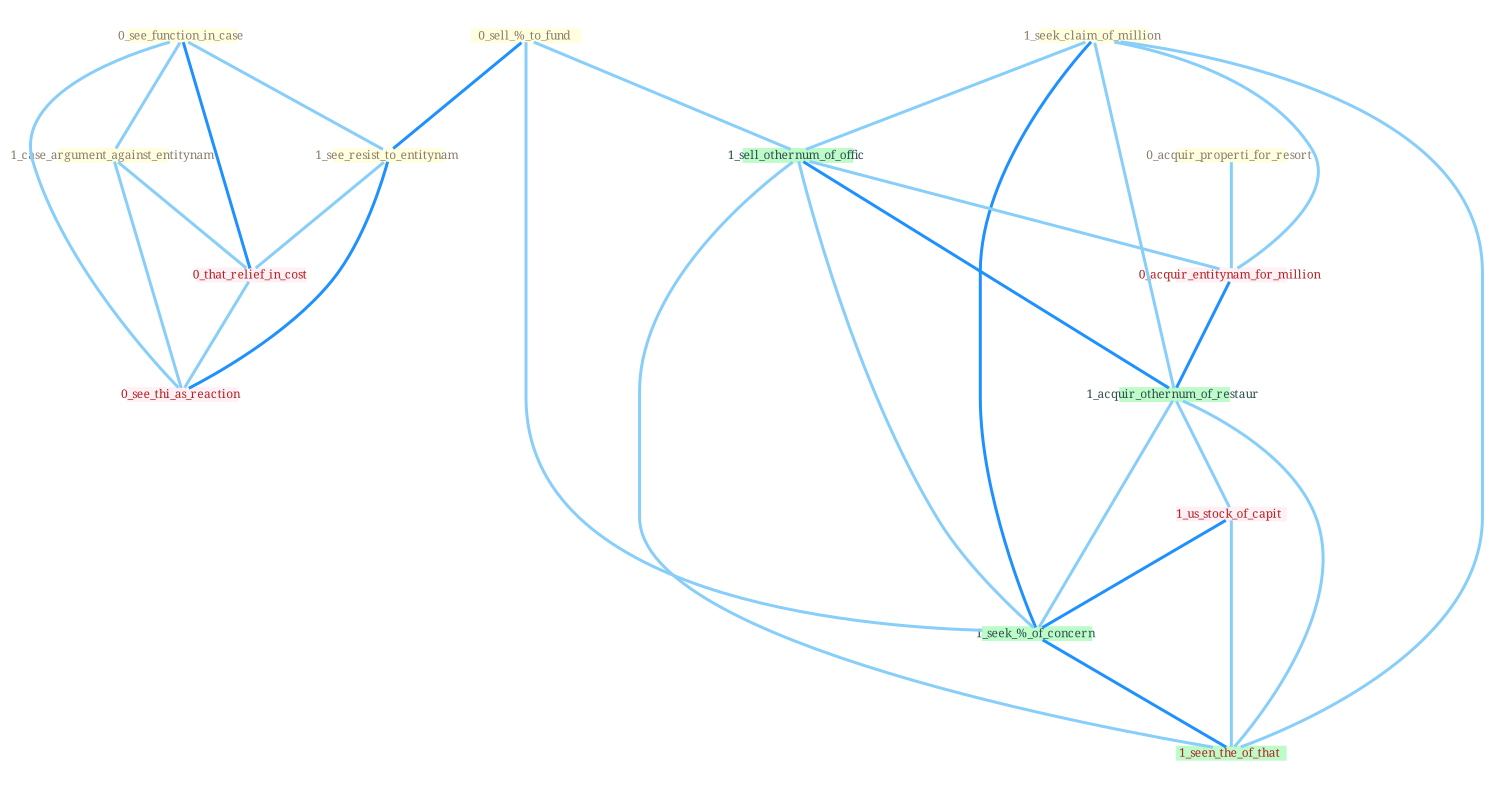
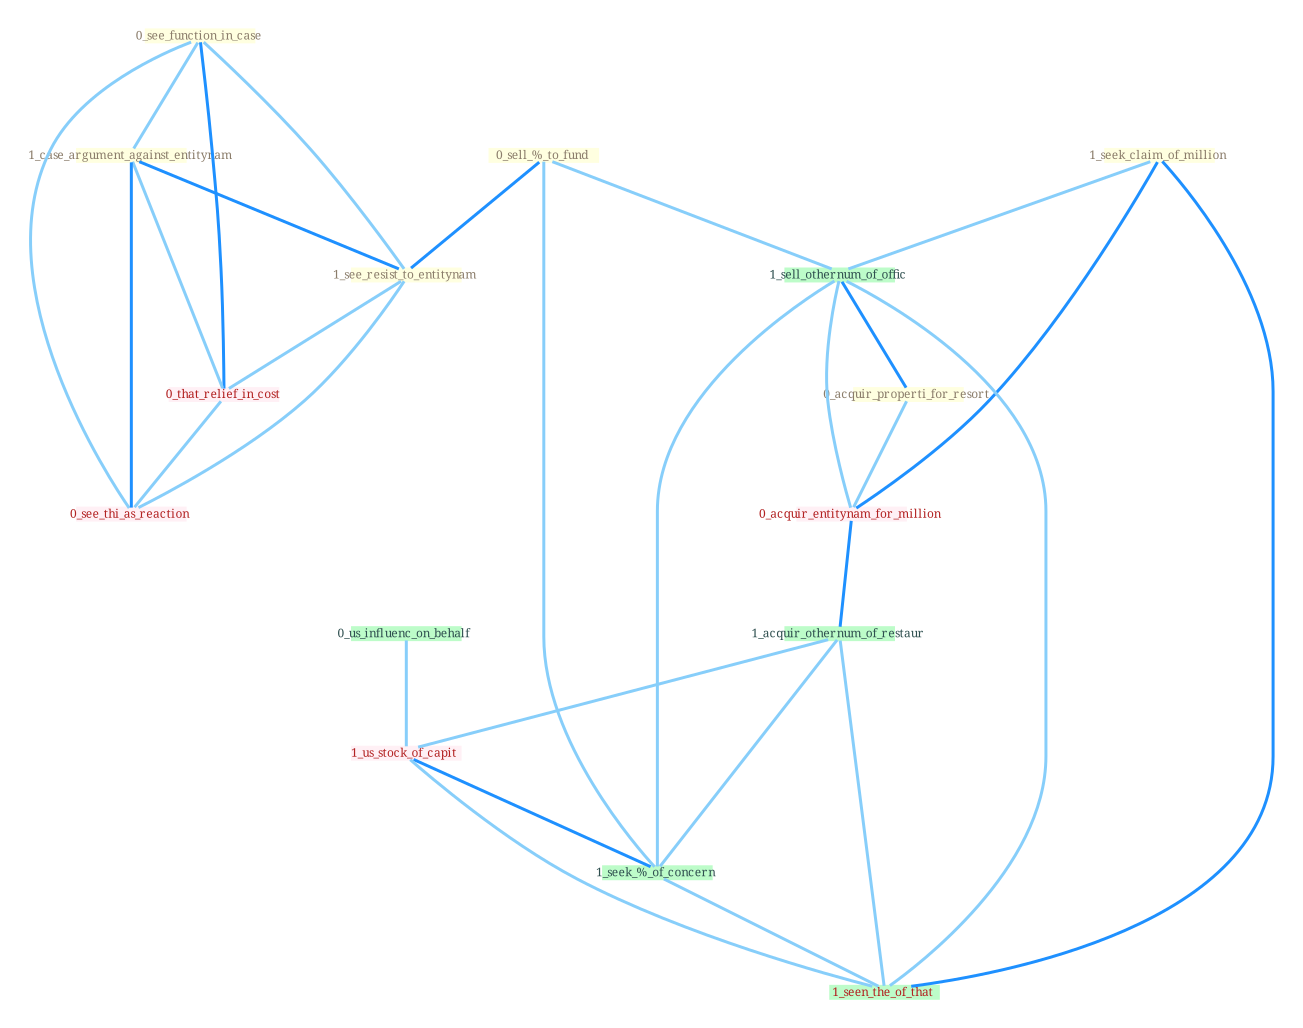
(1287, 120) -> (1029, 354)
none -> (269, 215)
(1134, 215) -> none
(148, 275) -> (131, 335)
(1004, 286) -> (874, 335)
(316, 298) -> (288, 414)
(980, 323) -> none
(1482, 339) -> (1273, 675)
none -> (406, 634)
(1134, 694) -> (771, 933)
